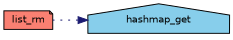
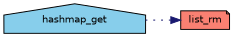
(65, 20) -> (158, 20)
